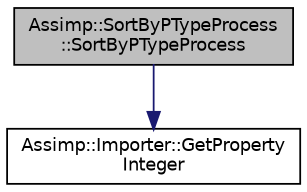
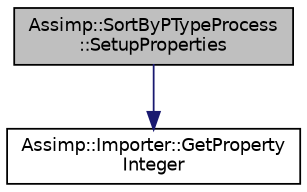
(154, 36) -> (154, 36)
